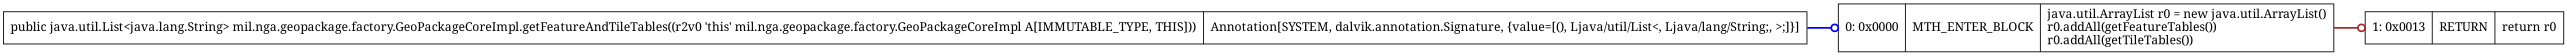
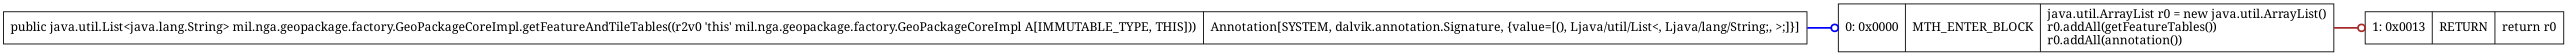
(2120, 40) -> (2115, 40)
